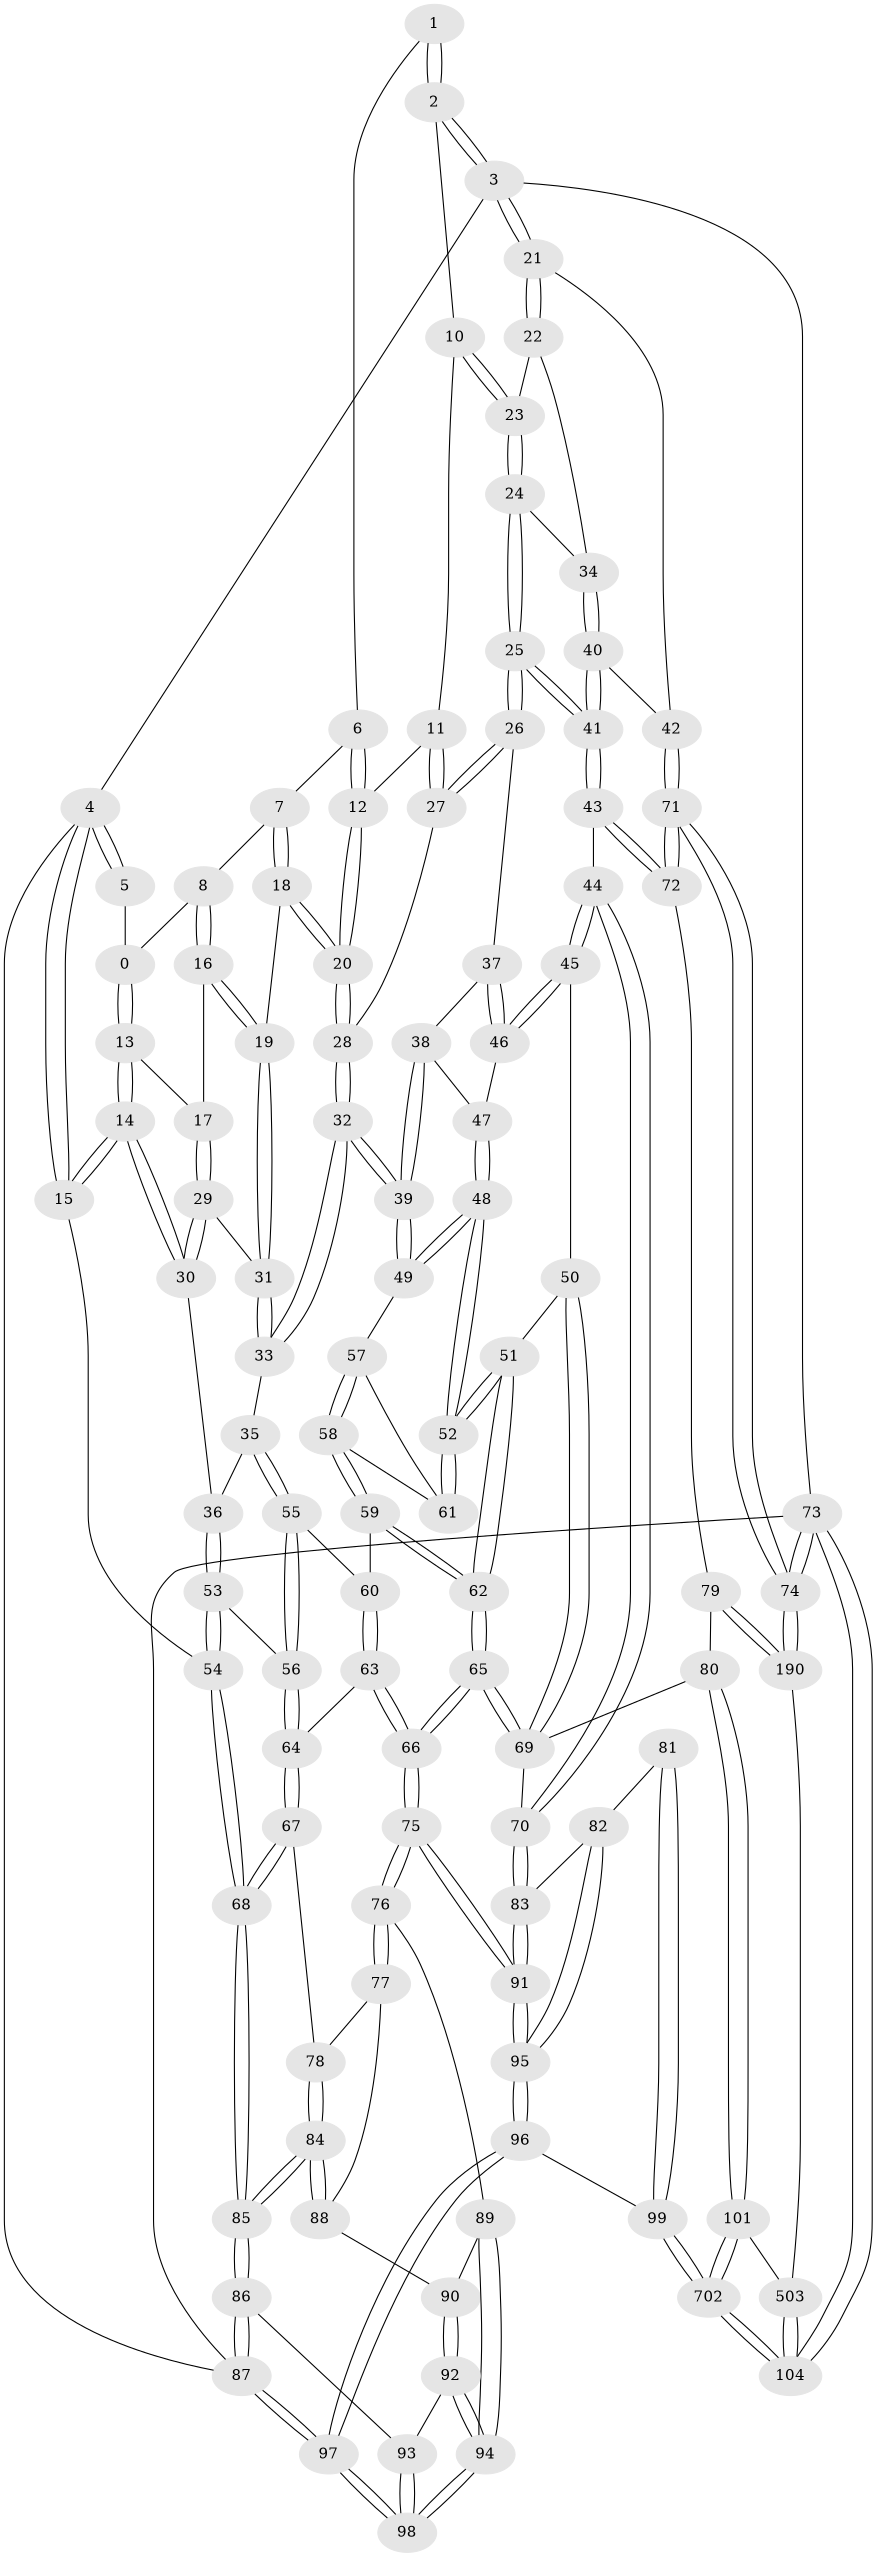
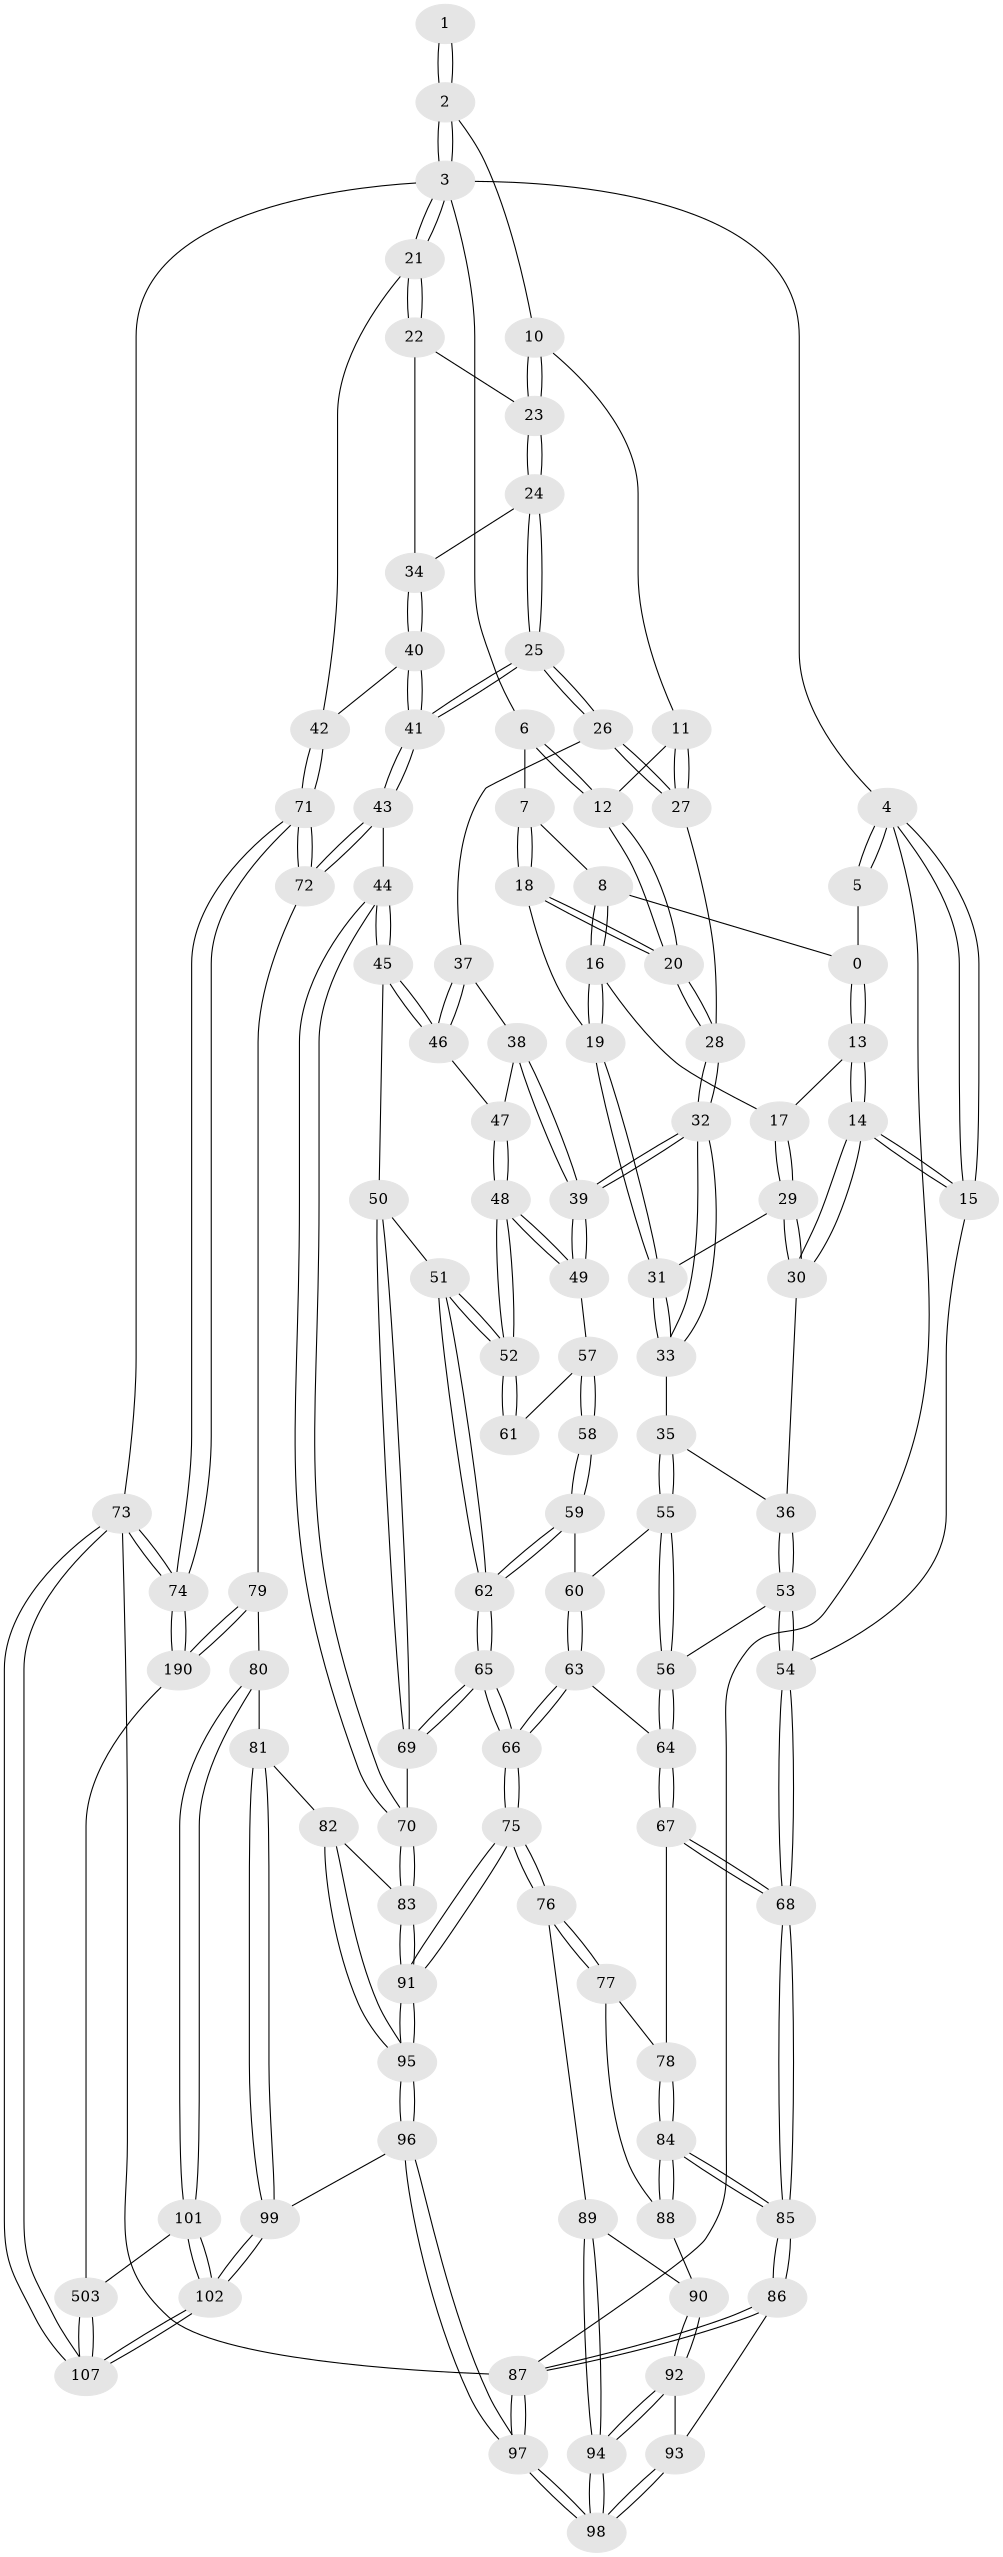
(354, 367) -> (475, 458)
(389, 1474) -> none
(628, 1705) -> (259, 1710)
(709, 2298) -> (210, 2298)
(791, 2376) -> (86, 2376)
